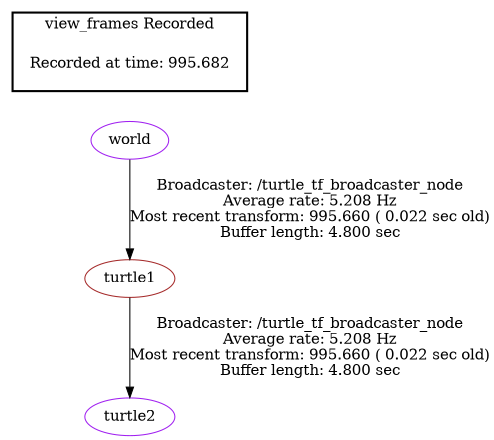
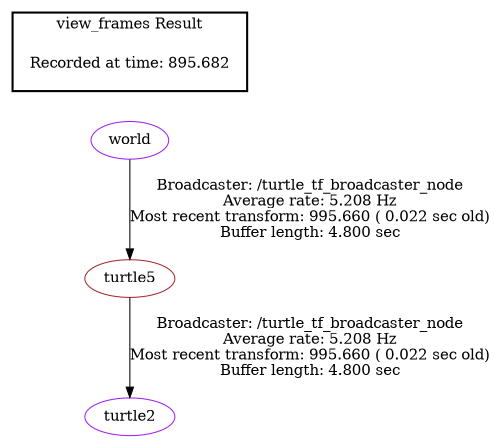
(130, 25) -> (130, 25)
(130, 64) -> (130, 64)
(130, 279) -> (130, 279)
